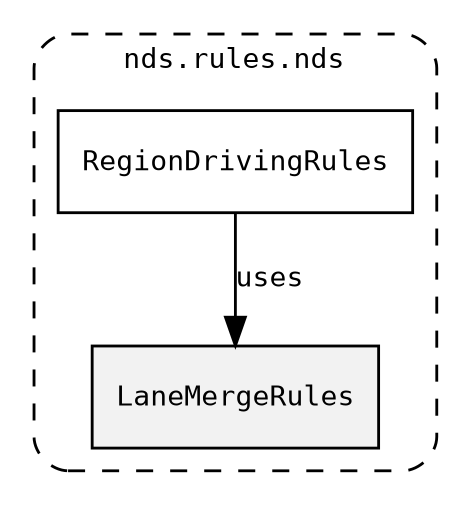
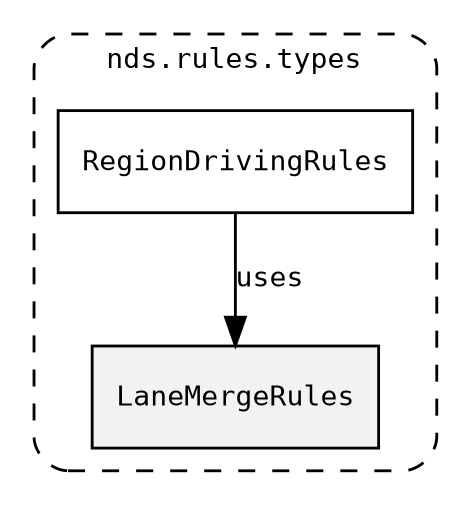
(235, 61) -> (235, 61)
